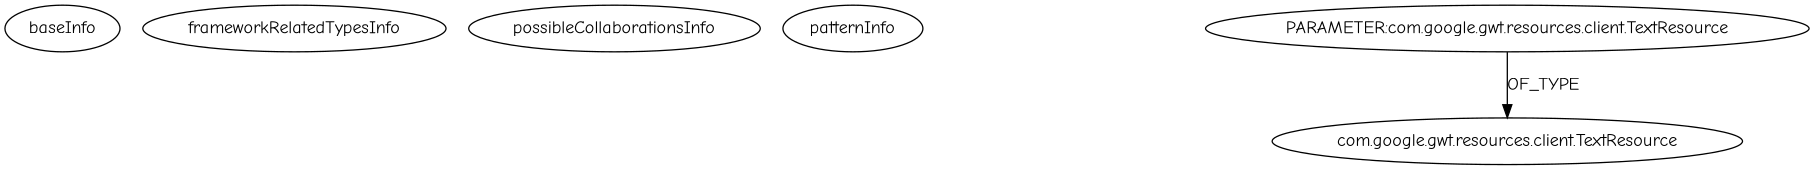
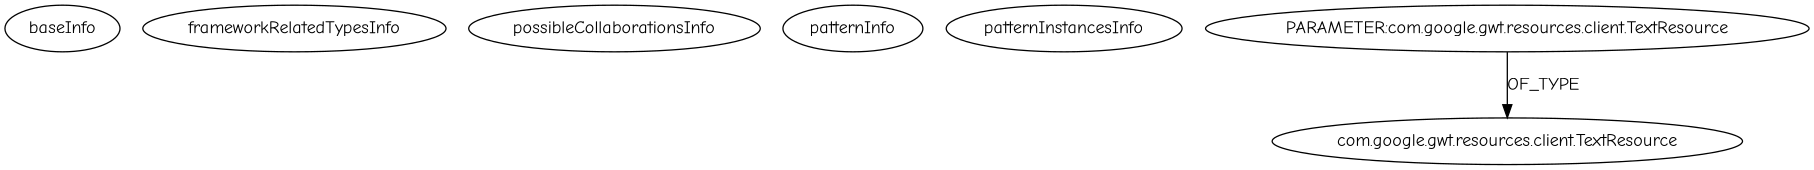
none -> (1064, 29)
